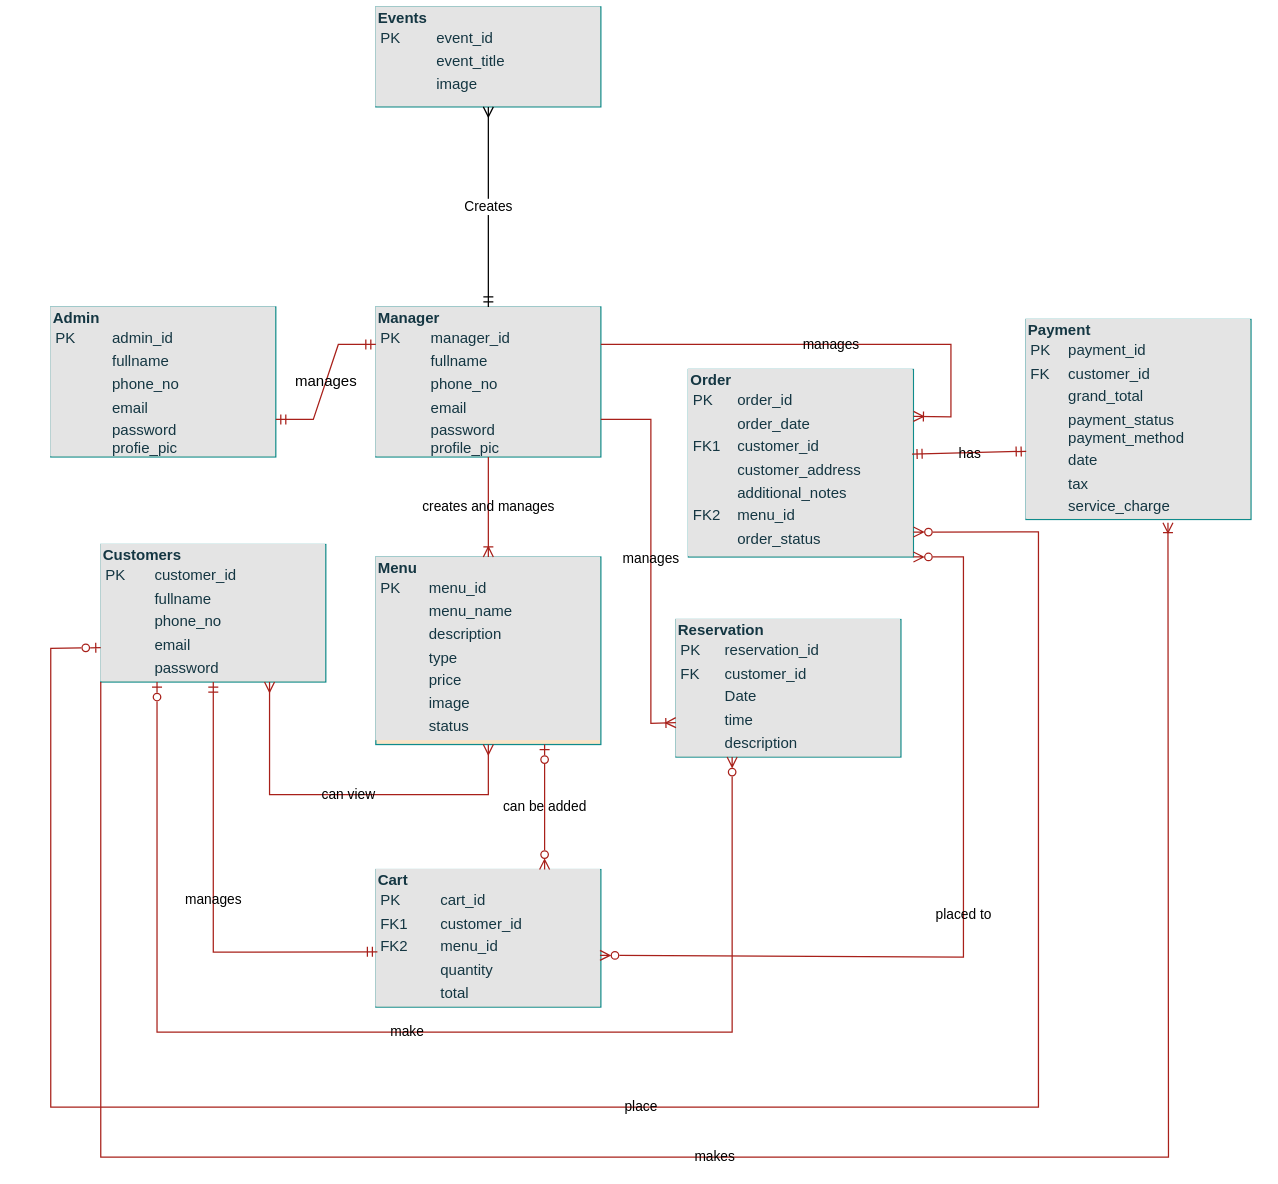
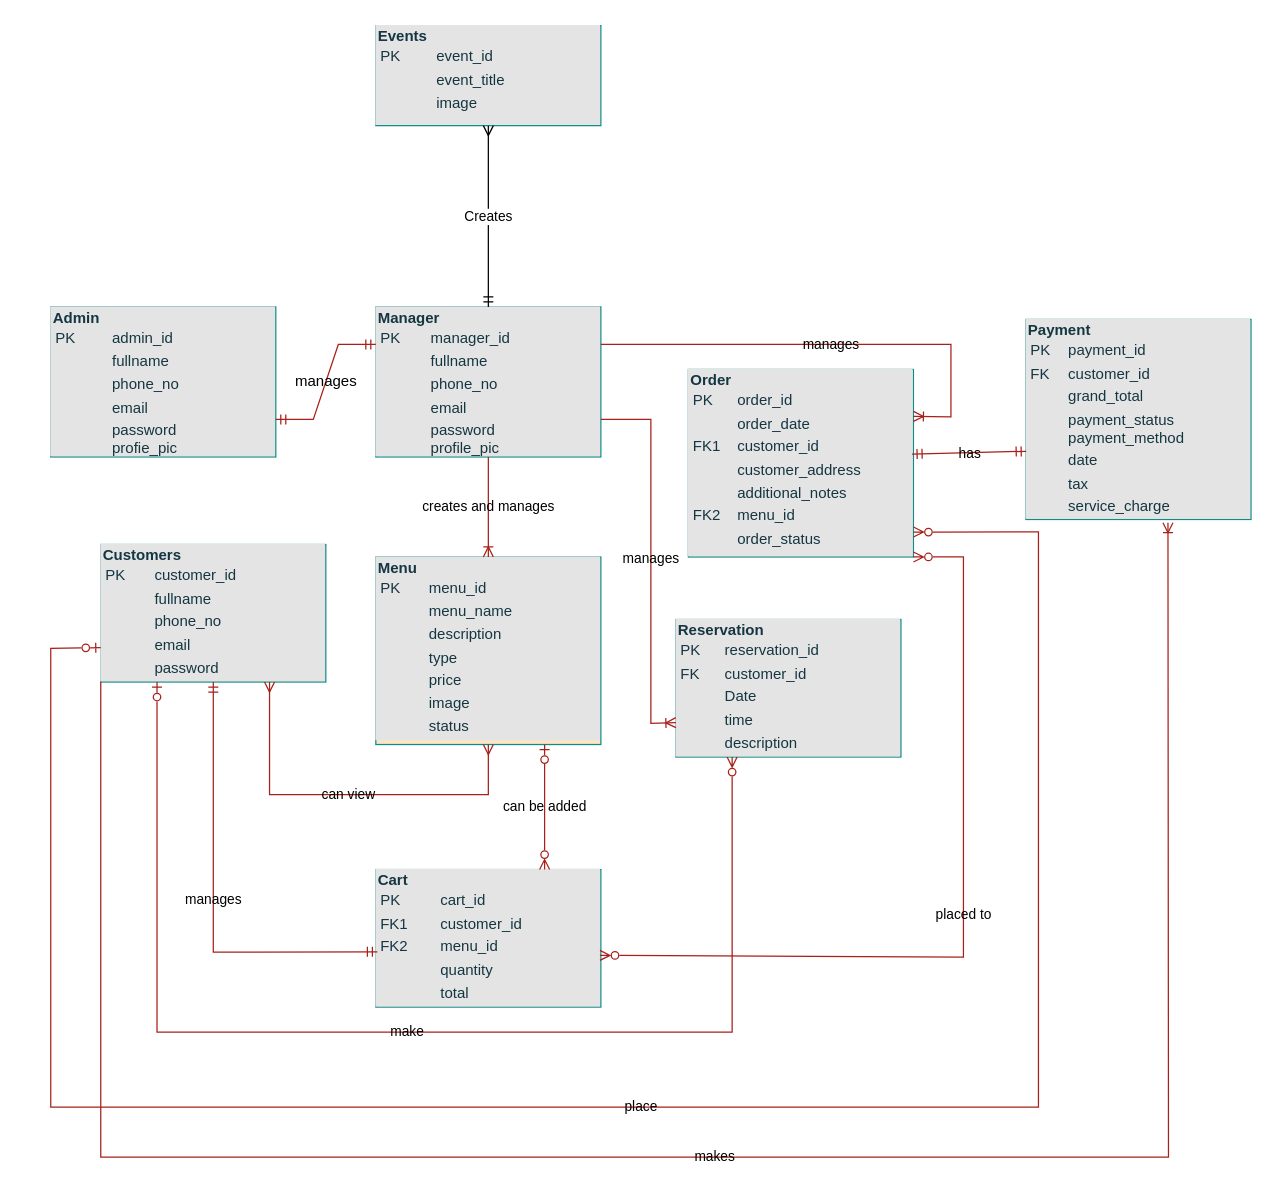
(488, 57) -> (488, 76)
